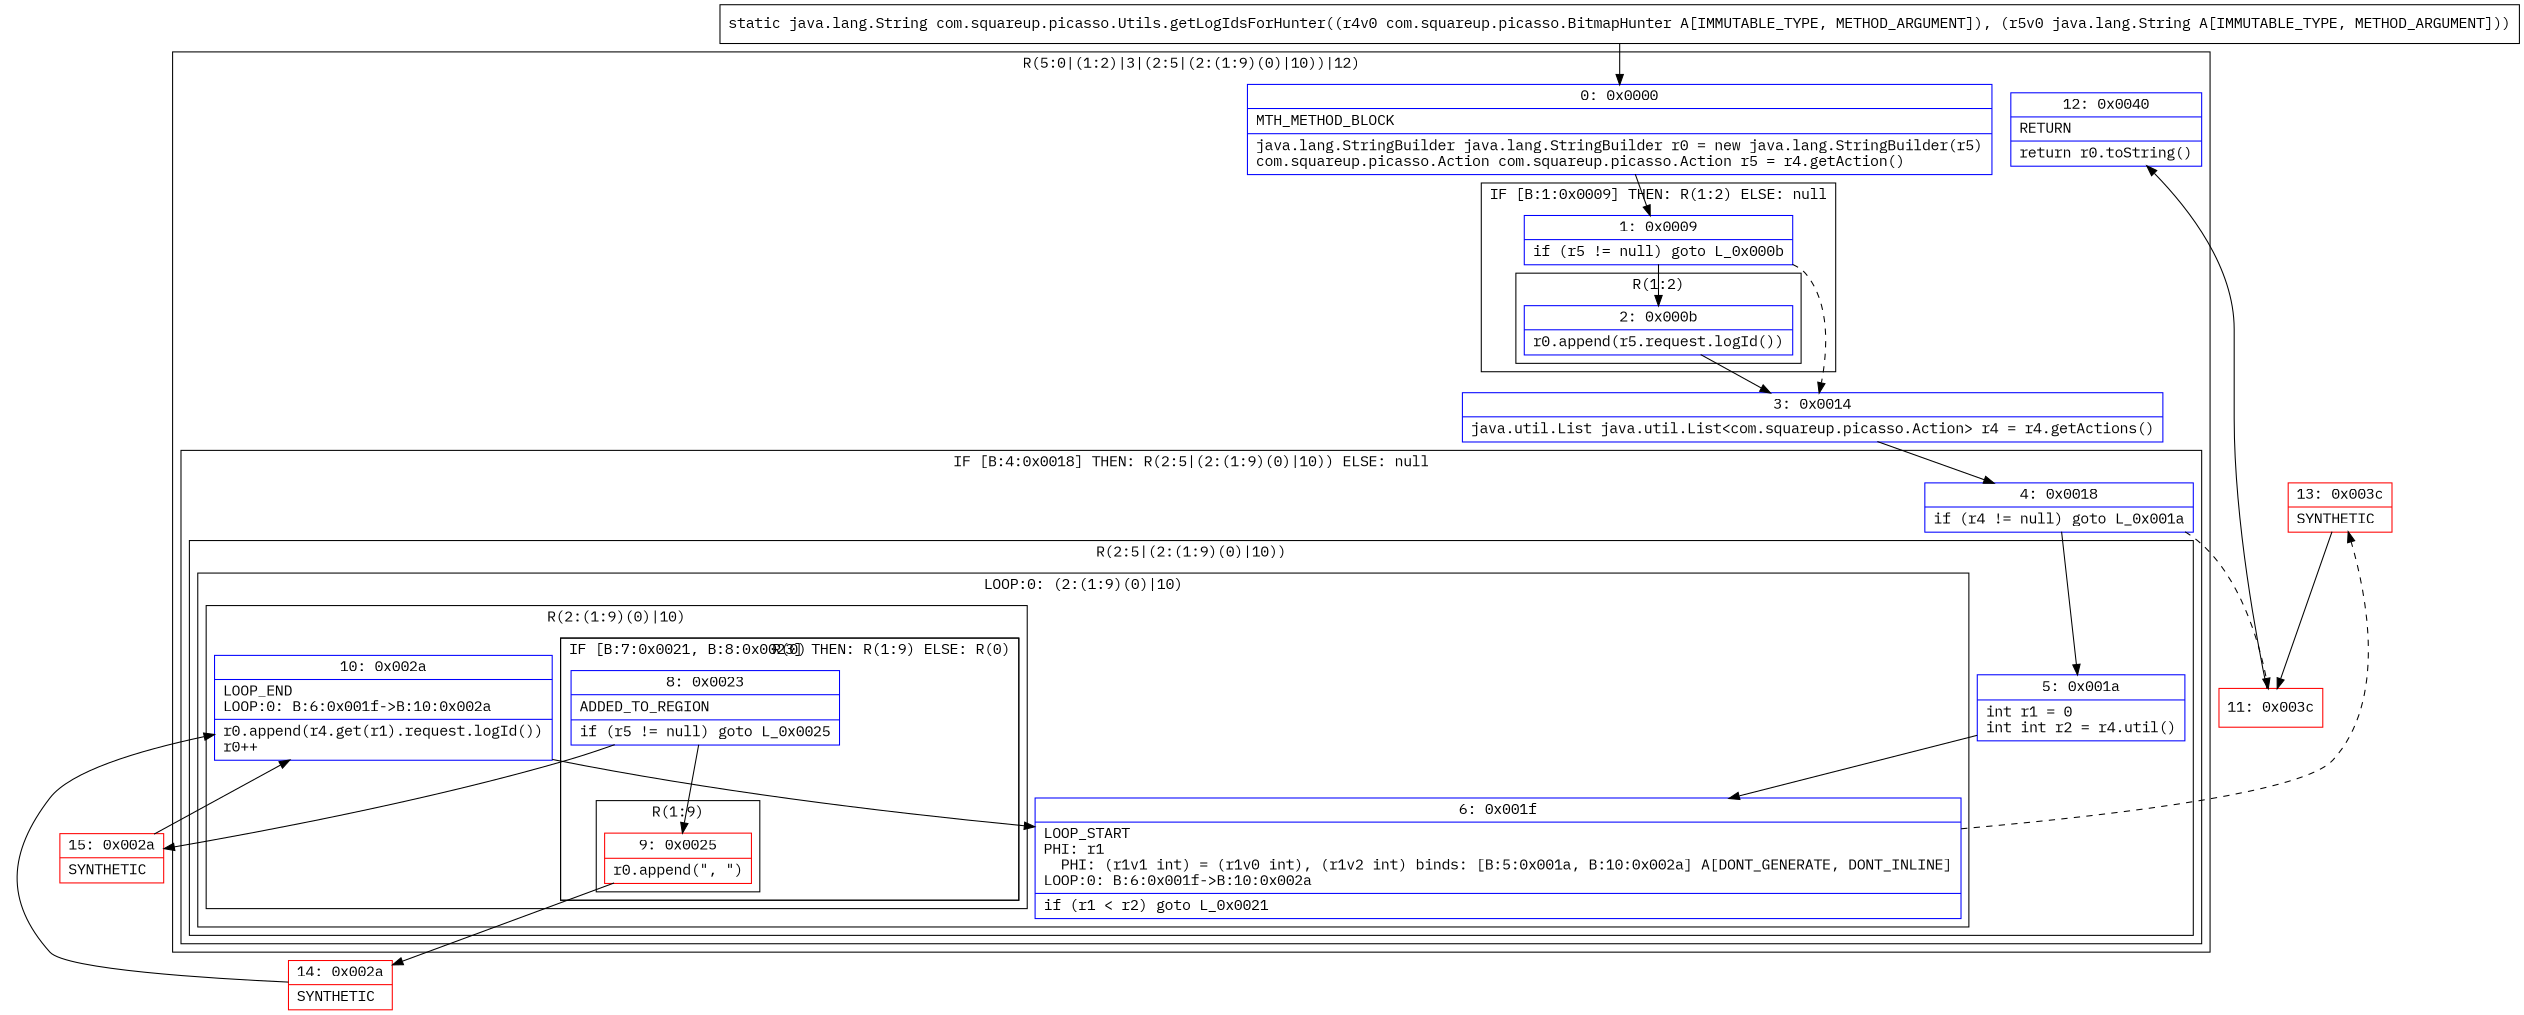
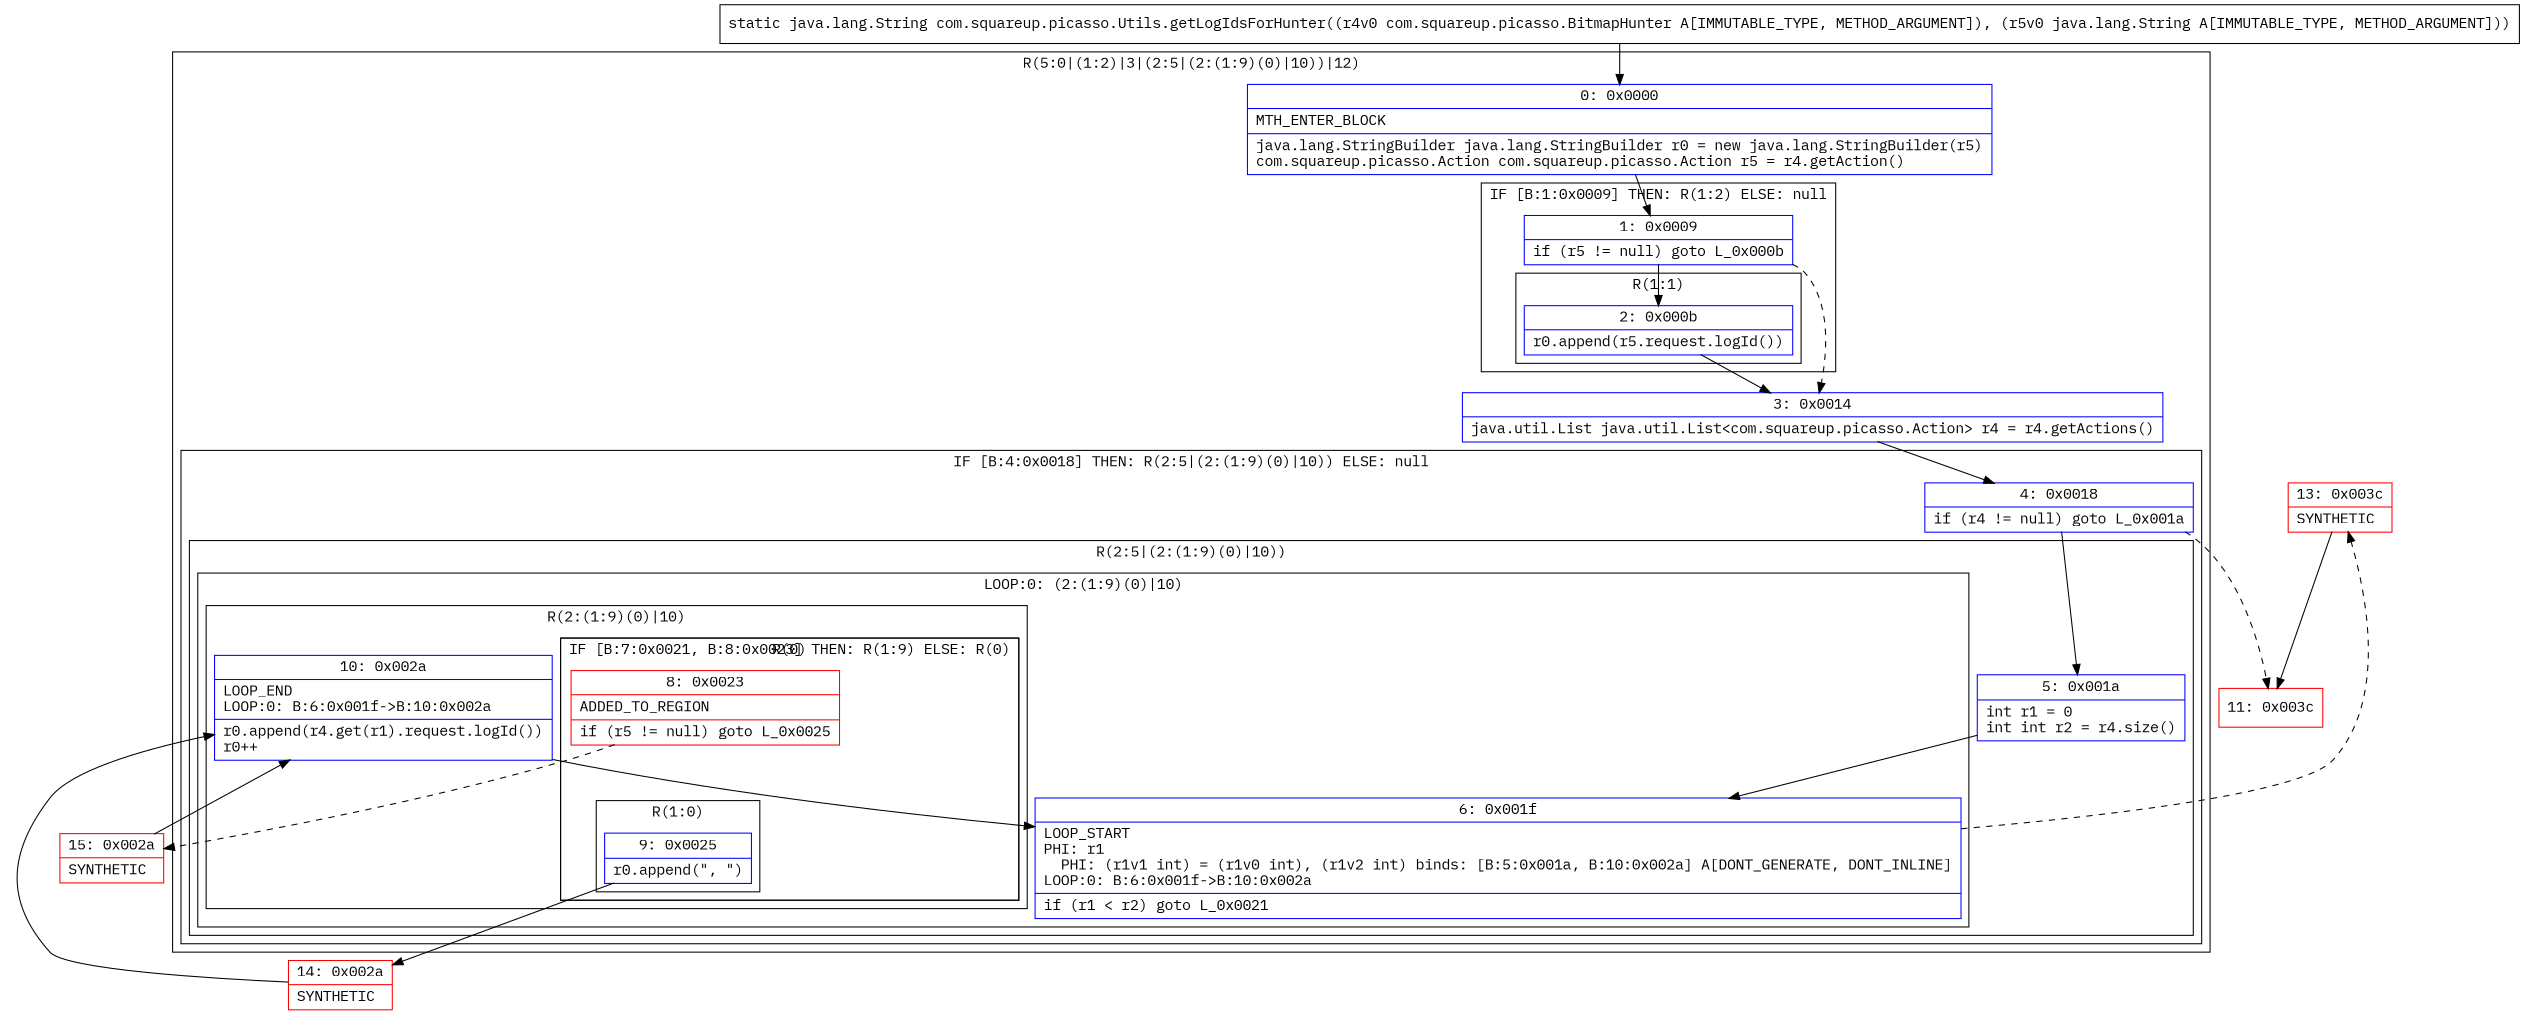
(1326, 121) -> (1321, 121)
(2106, 130) -> none
(1658, 285) -> (1658, 285)
(705, 708) -> (705, 708)
(2081, 728) -> (2081, 728)
(693, 776) -> none
(396, 803) -> (396, 803)
(678, 813) -> (678, 813)
(678, 858) -> (678, 858)
